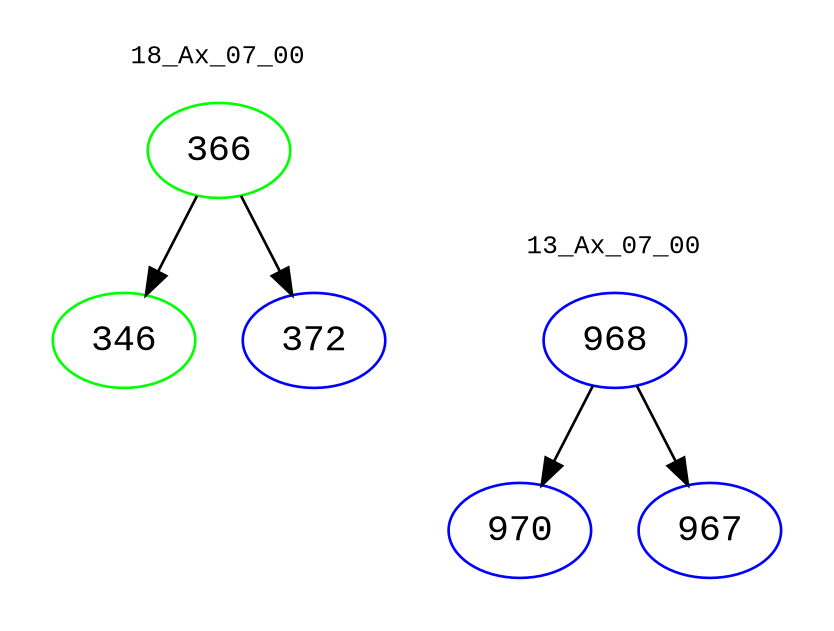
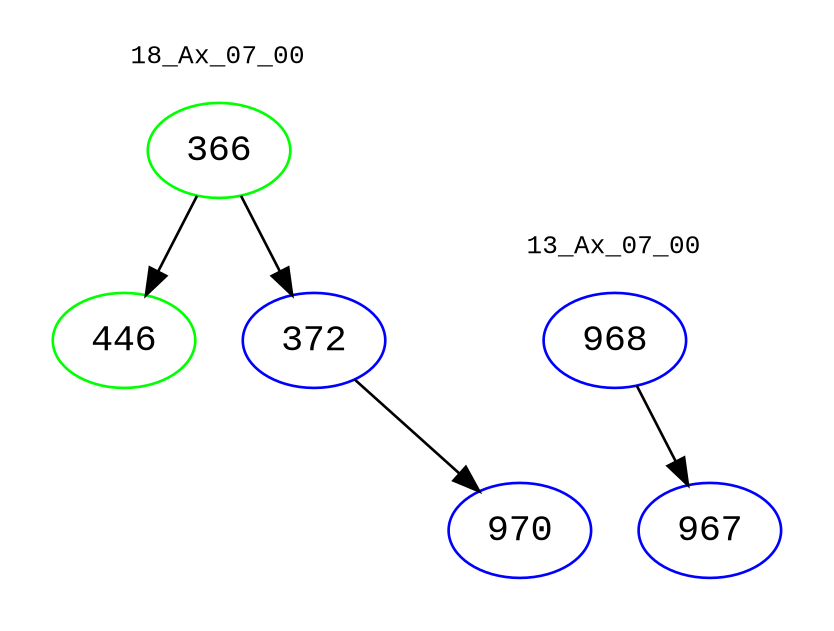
(124, 340) -> (124, 340)
(573, 424) -> (407, 427)
